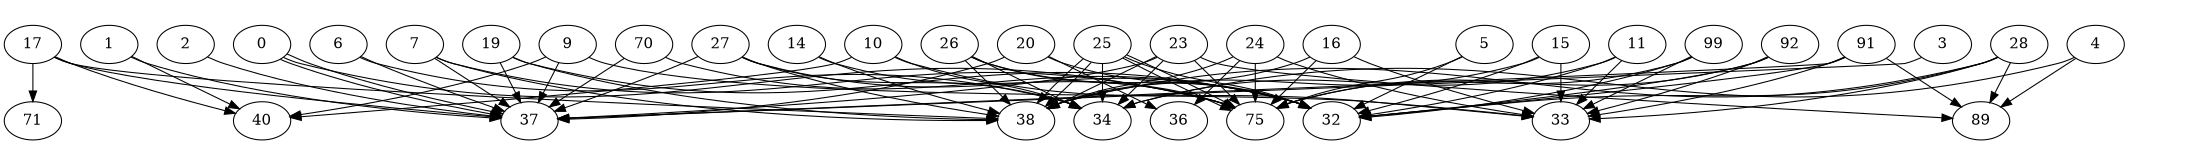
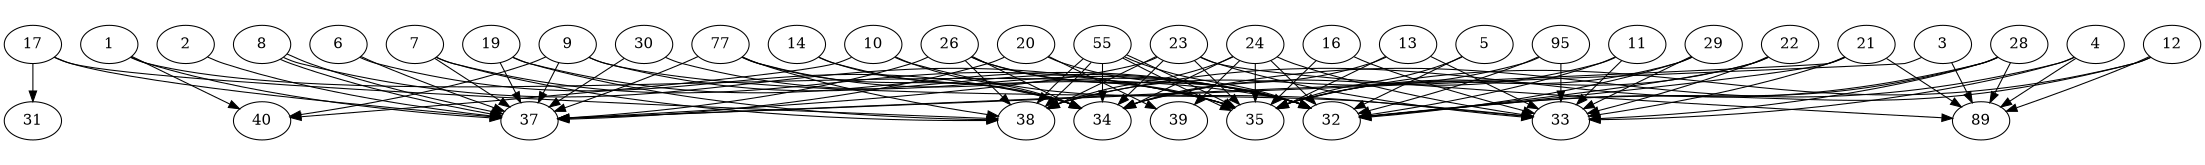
(262, 44) -> (262, 44)
(644, 44) -> (644, 44)
(720, 44) -> (720, 44)
(1102, 44) -> (1102, 44)
none -> (1408, 44)
(1561, 44) -> (1561, 44)
(1714, 44) -> (1714, 44)
(1790, 44) -> (1790, 44)
(1866, 44) -> (1866, 44)
none -> (2172, 44)
none -> (1960, 78)
none -> (1290, 79)
none -> (1184, 80)
(1184, 82) -> none
none -> (715, 83)
none -> (944, 83)
(139, 87) -> none
(903, 87) -> (944, 82)
none -> (1359, 96)
none -> (751, 98)
none -> (1839, 104)
(33, 121) -> (33, 121)
(1179, 121) -> (1179, 121)
(1255, 121) -> (1255, 121)
